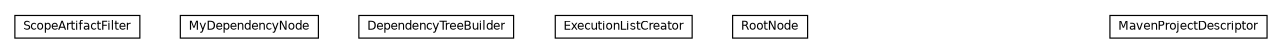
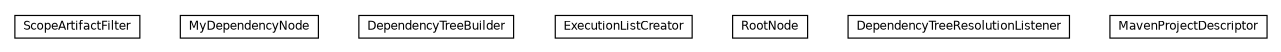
none -> (959, 26)
